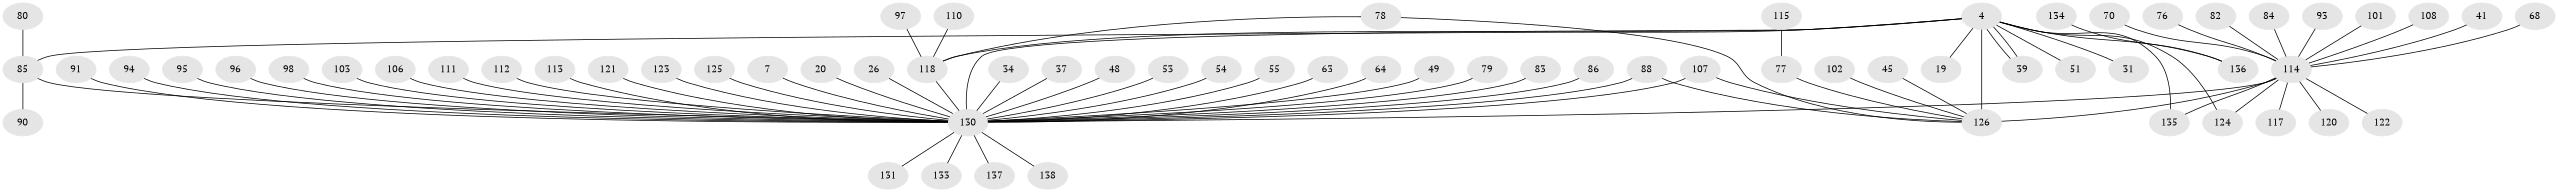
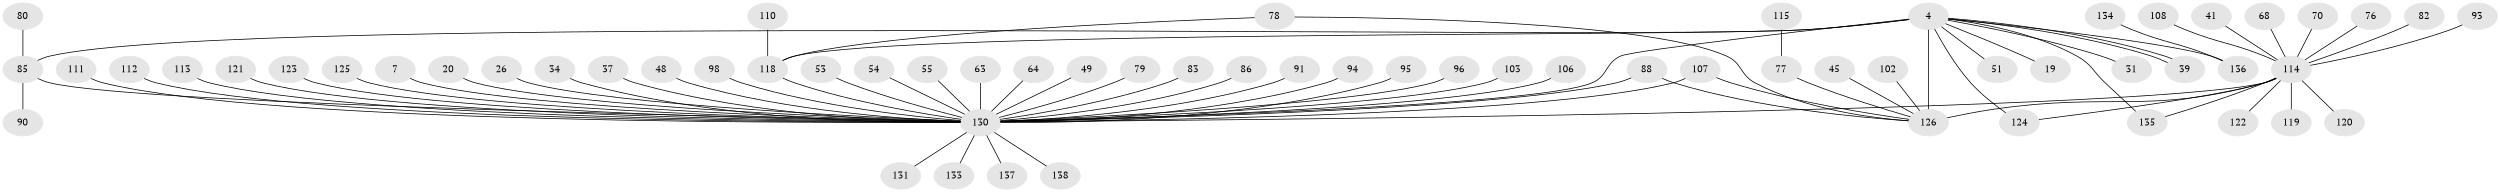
(901, 16) -> none
(2269, 16) -> none
(2376, 16) -> none
(2276, 123) -> (2291, 123)
